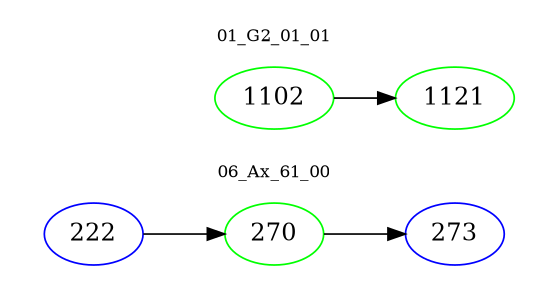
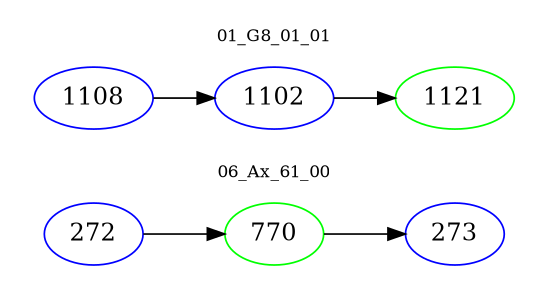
(274, 37) -> (274, 37)
none -> (94, 98)
(274, 98) -> (274, 98)
(94, 234) -> (94, 234)
(274, 234) -> (274, 234)
